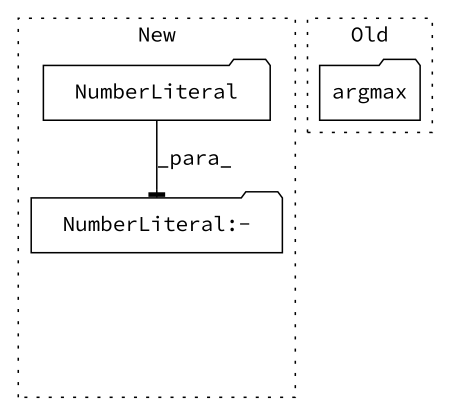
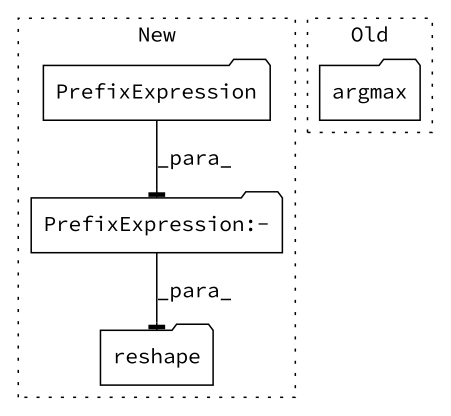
(157, 93) -> (157, 93)
(157, 225) -> (157, 225)
none -> (157, 358)
